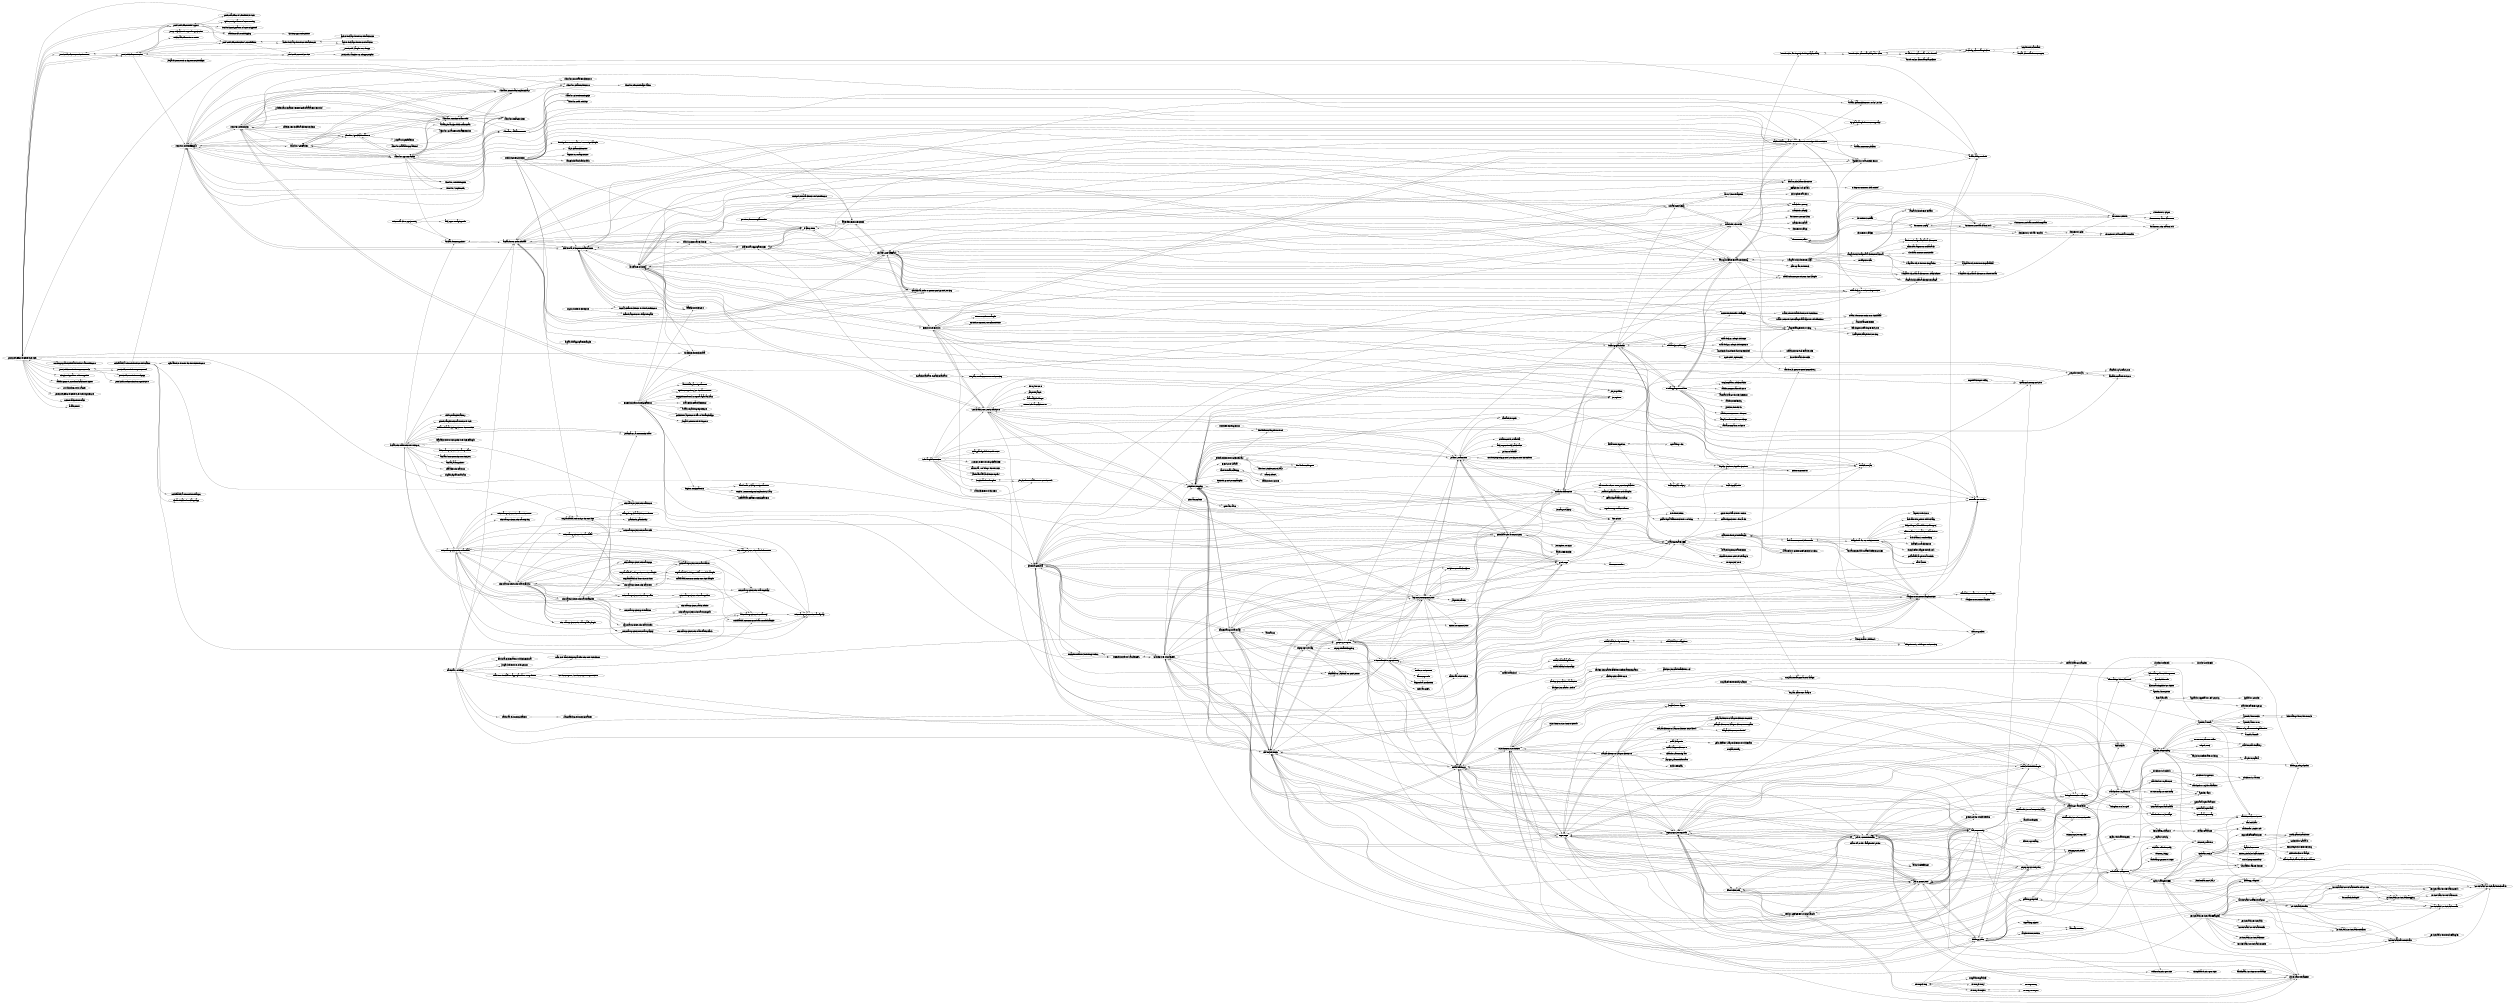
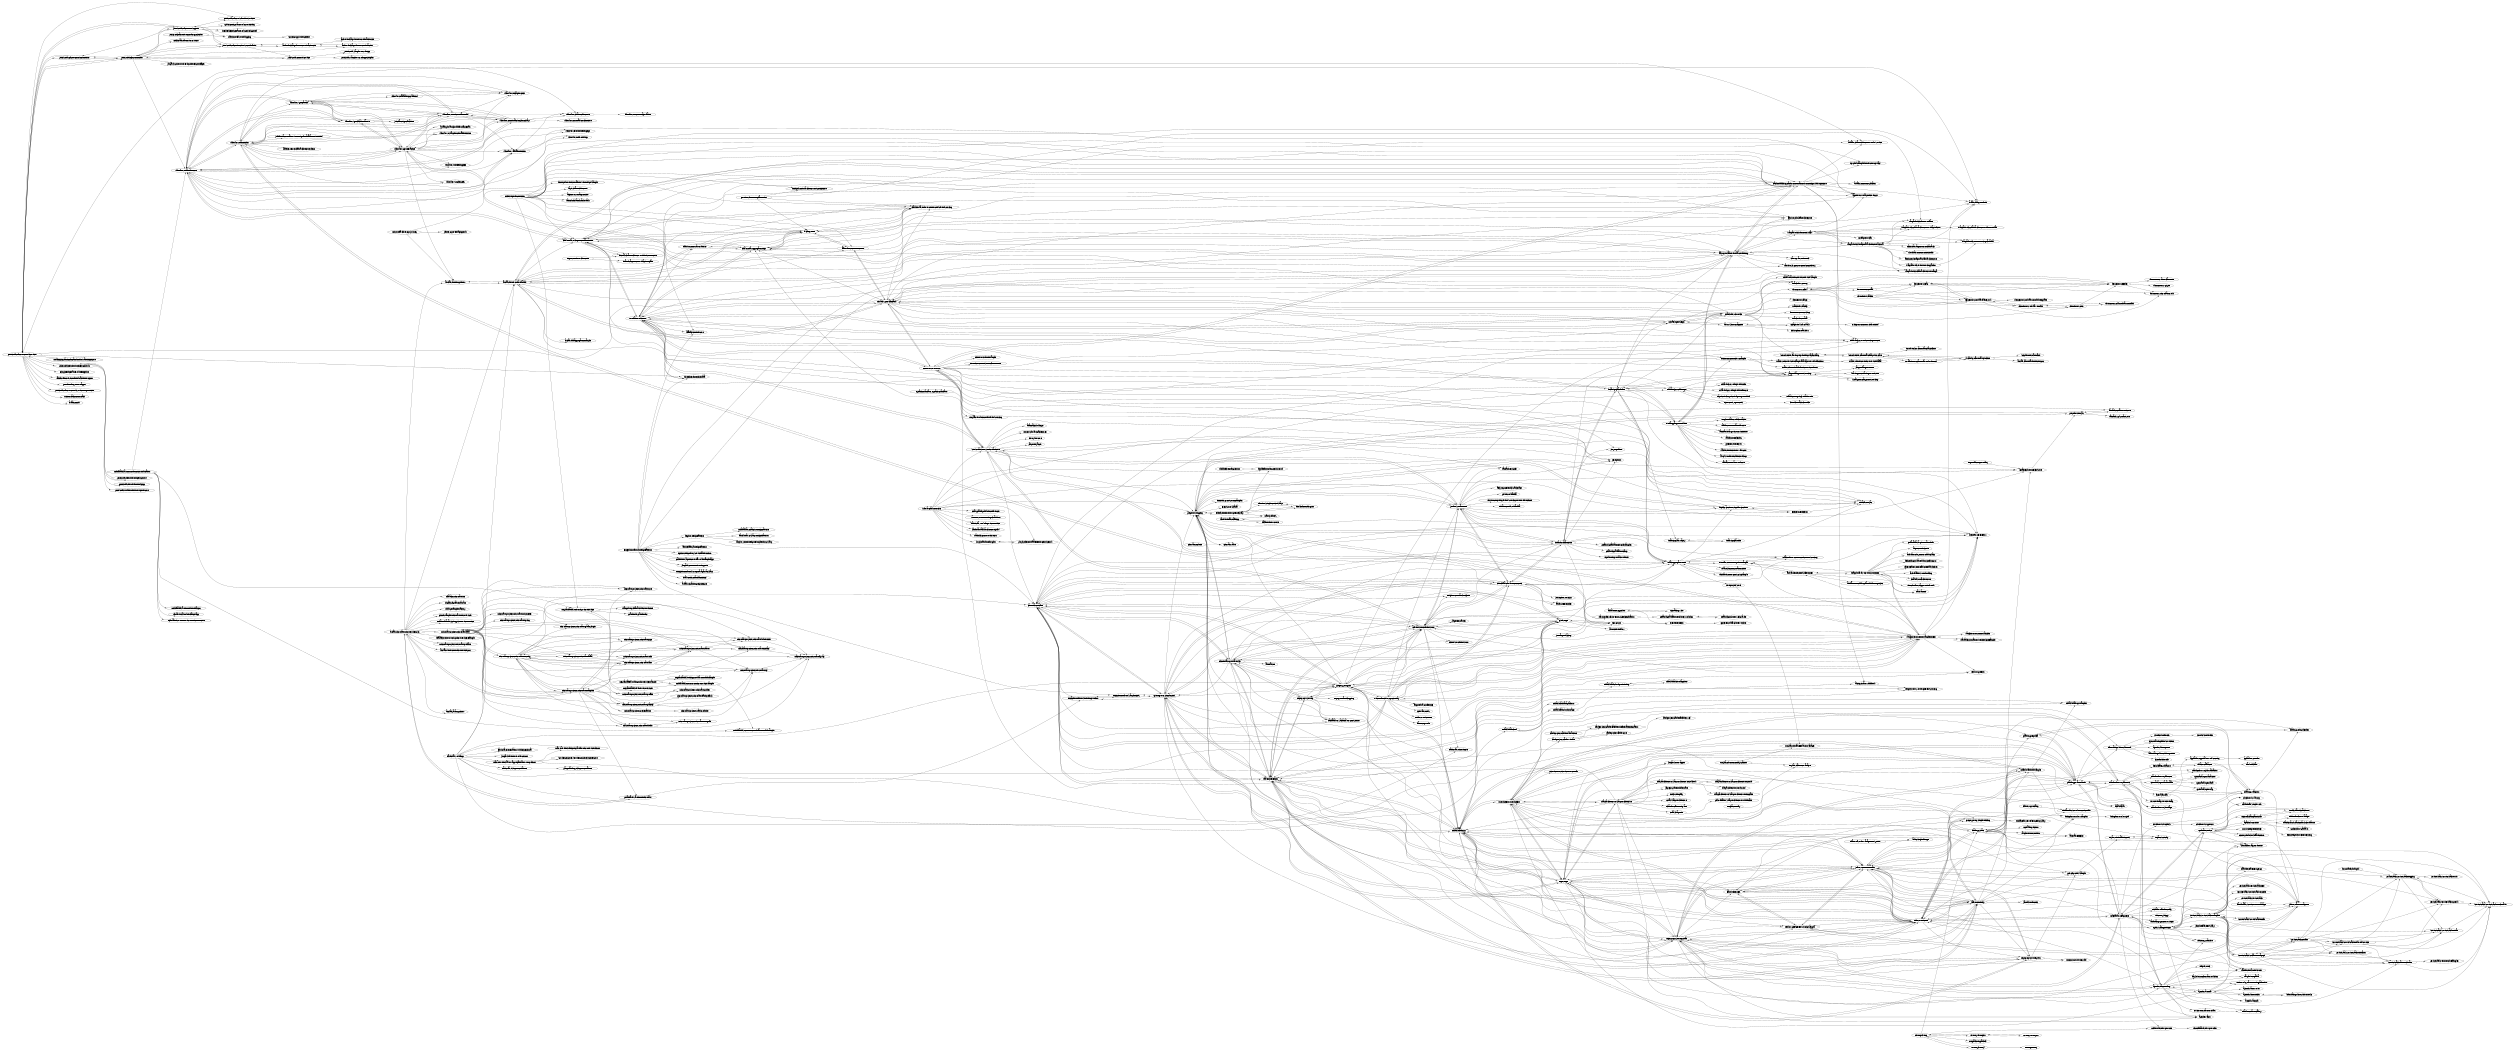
(455, 222) -> (455, 232)
(839, 515) -> (871, 781)
(1734, 535) -> (1734, 563)
(2076, 851) -> (2076, 873)
(1921, 882) -> (1921, 921)
